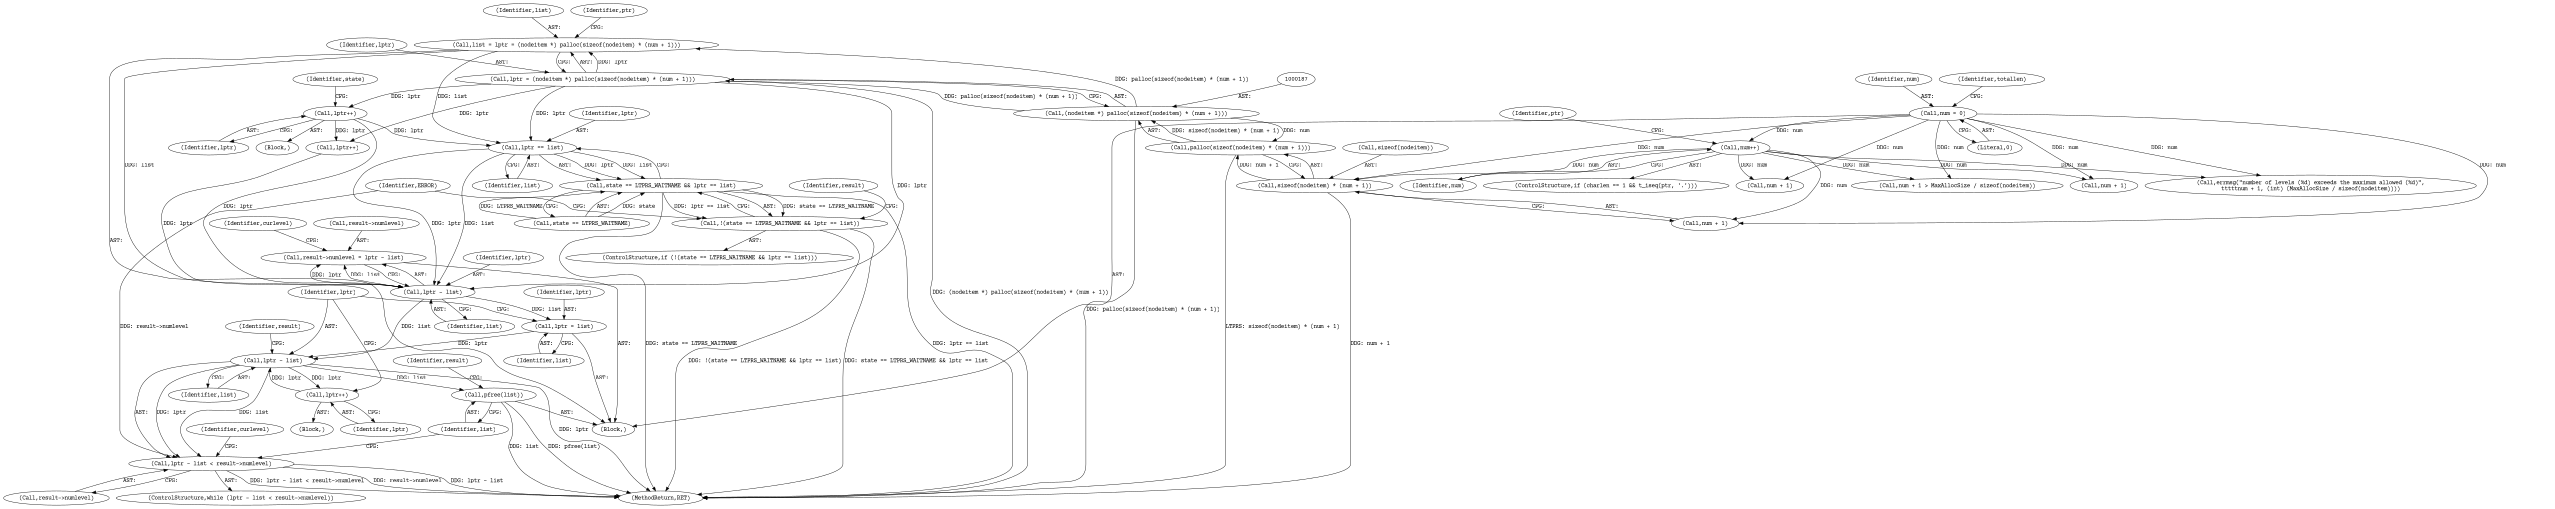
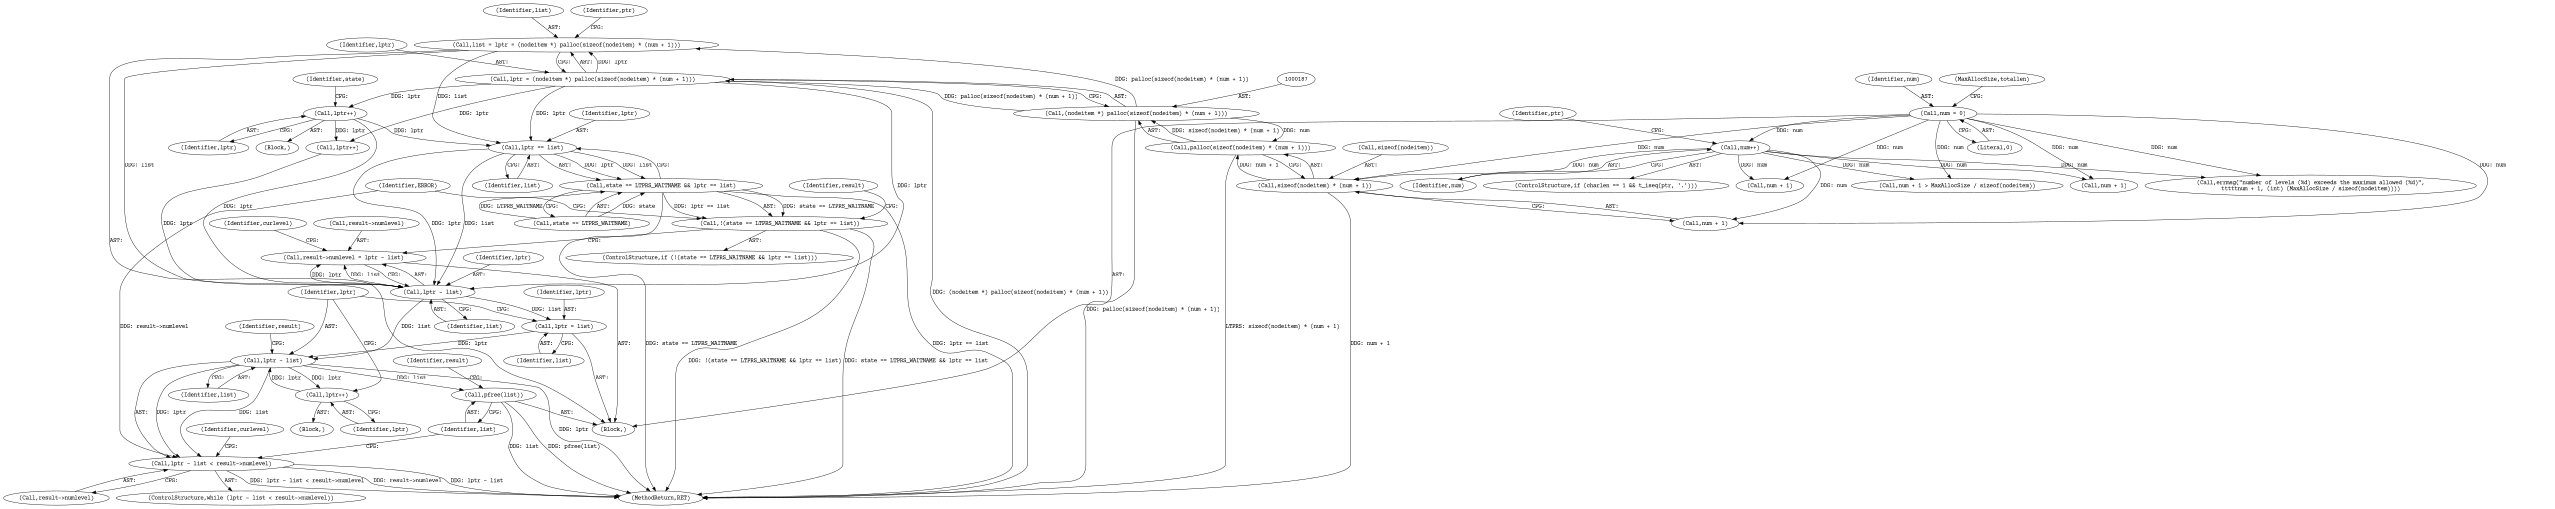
(1992, 79) -> (1992, 79)
(729, 203) -> (560, 241)
